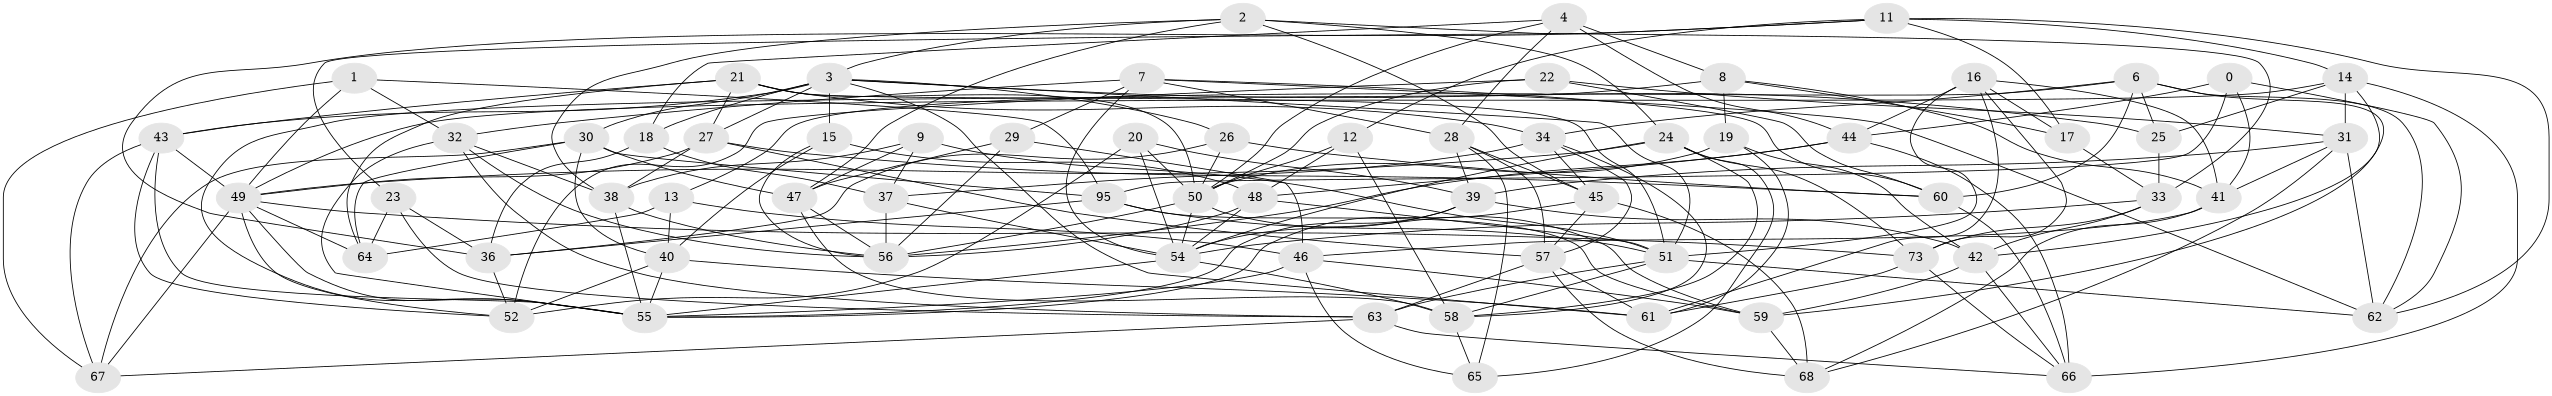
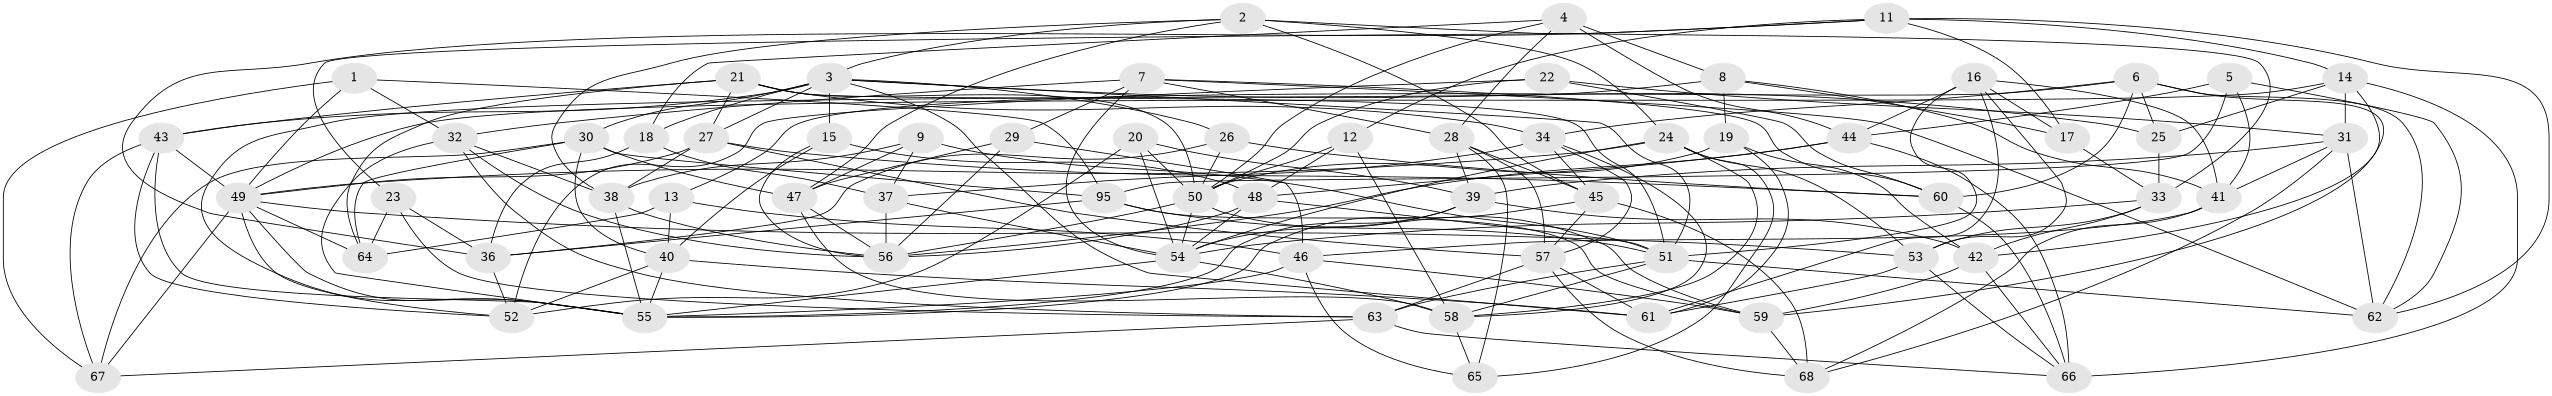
(2230, 78) -> (2230, 78)
(1916, 258) -> (1916, 258)
